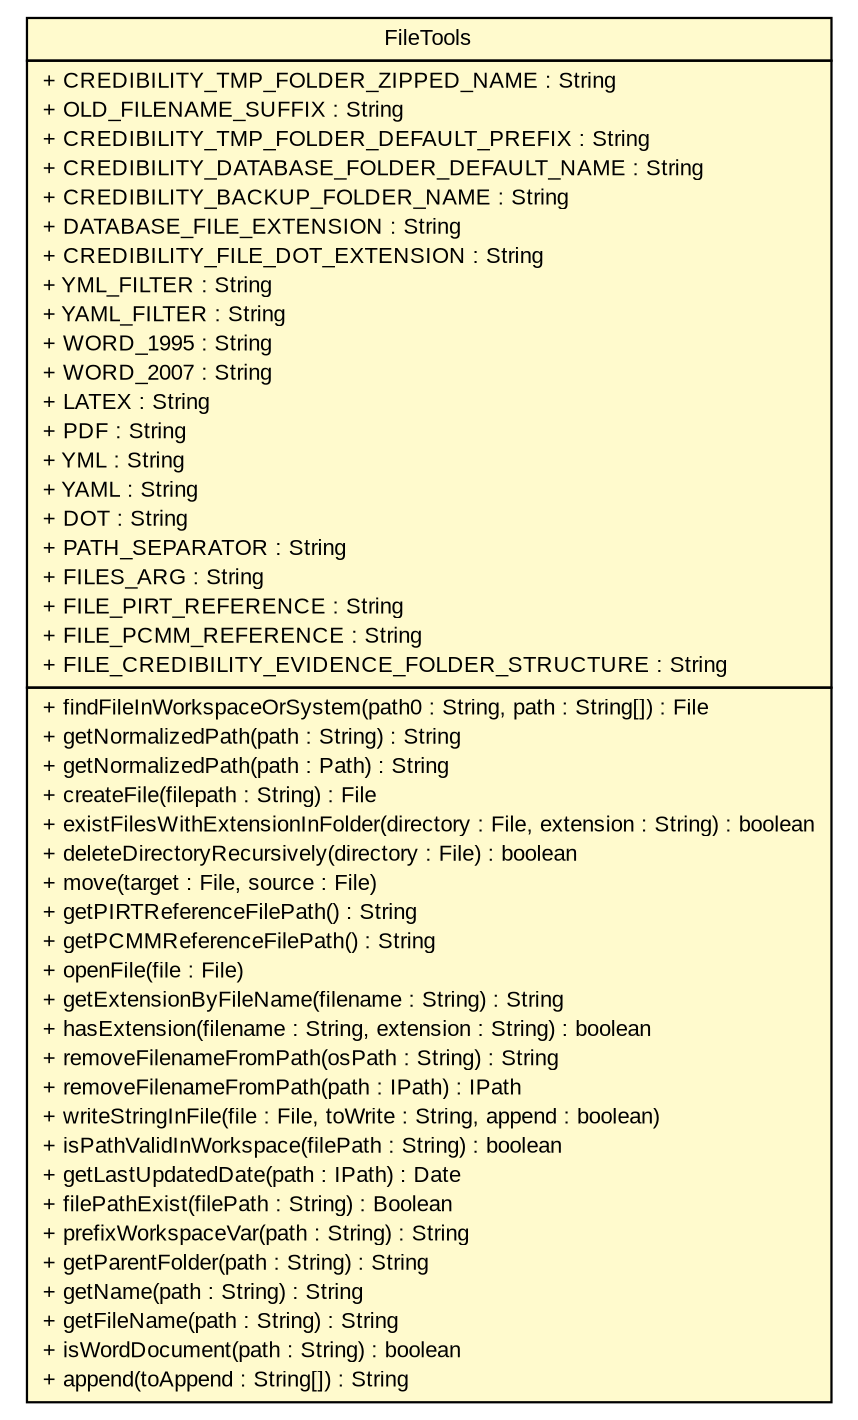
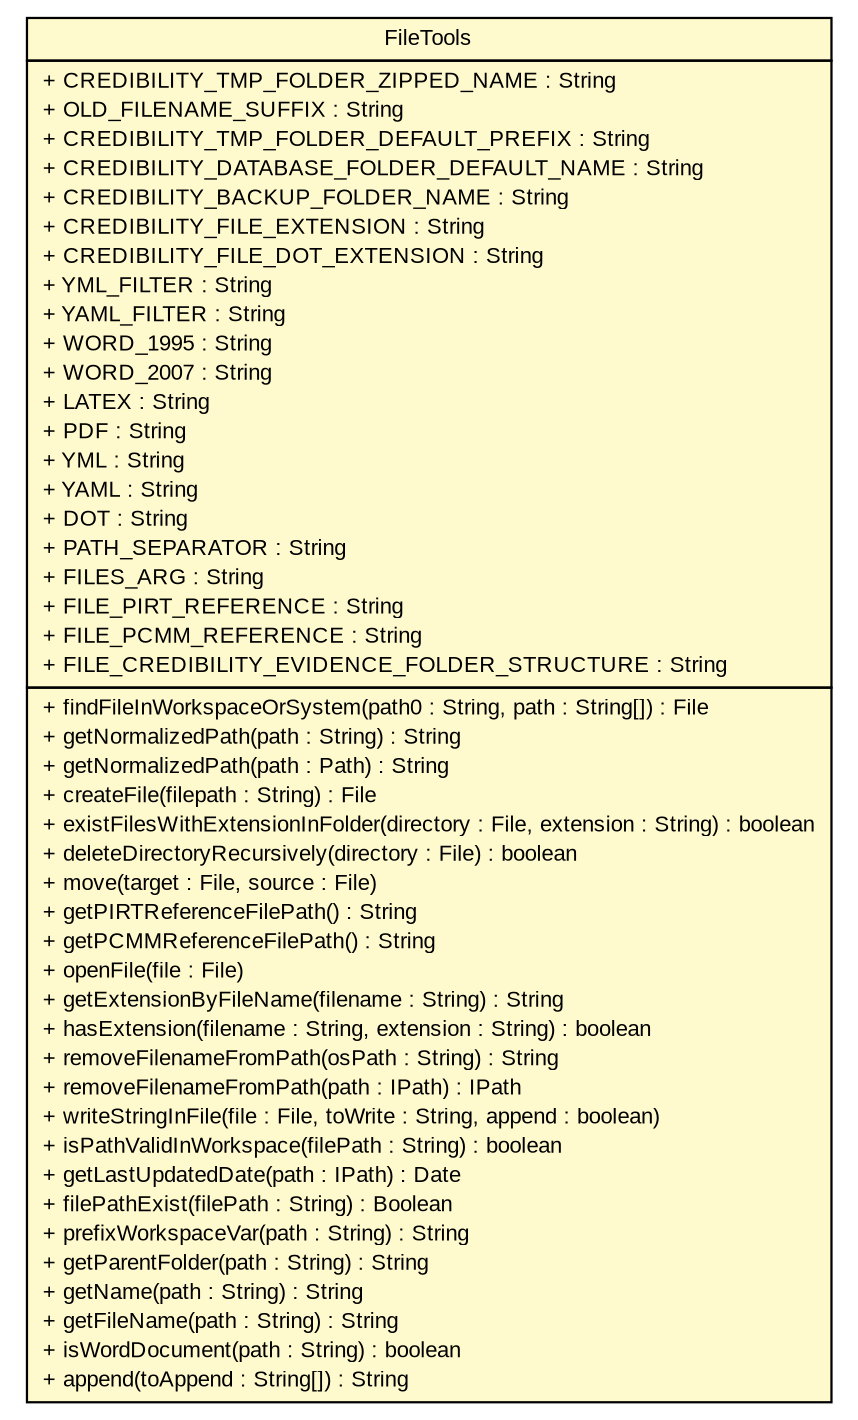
(253, 227) -> (264, 227)
